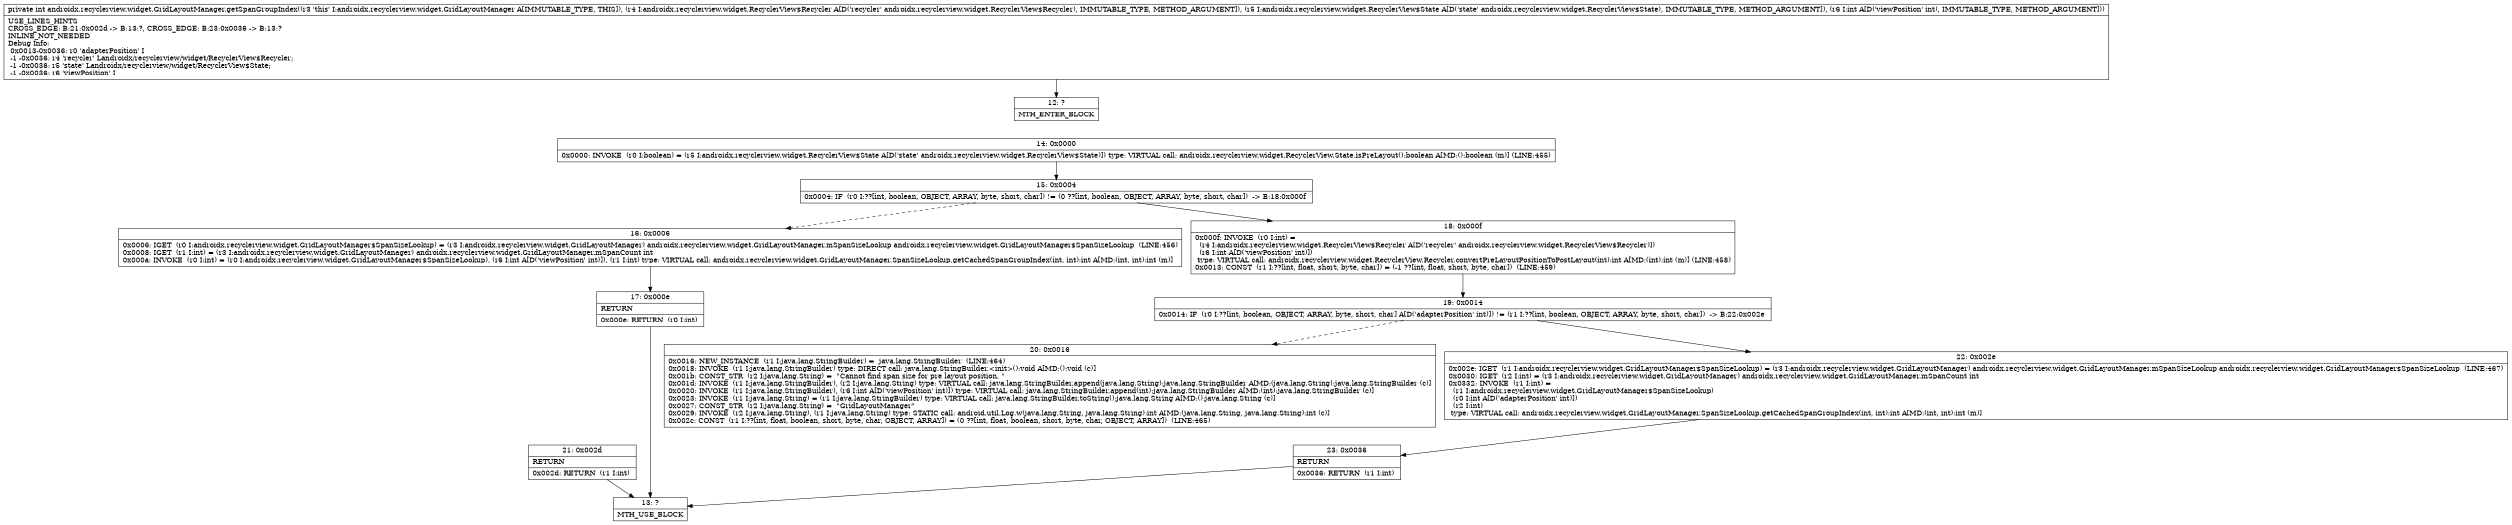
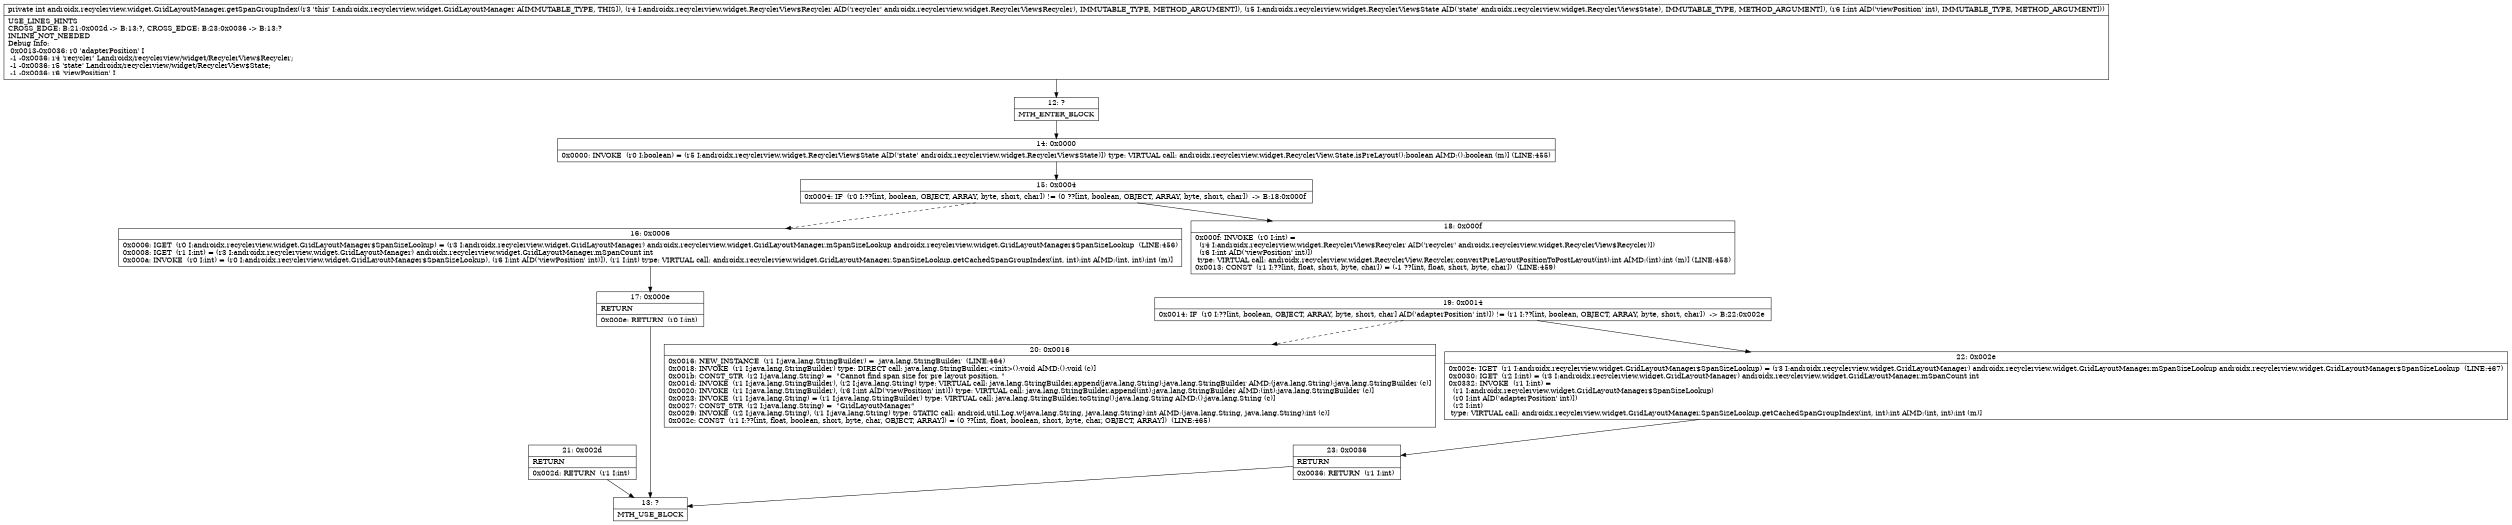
none -> (1056, 127)
(1463, 283) -> none
